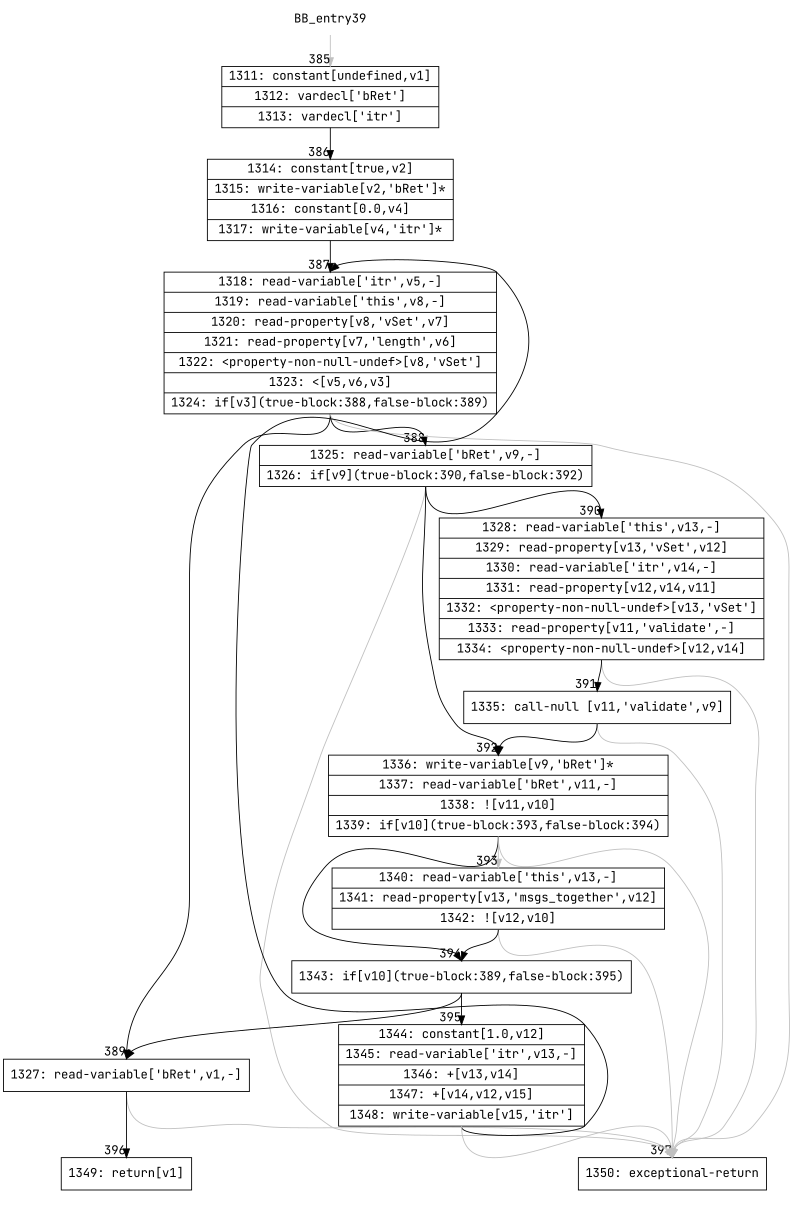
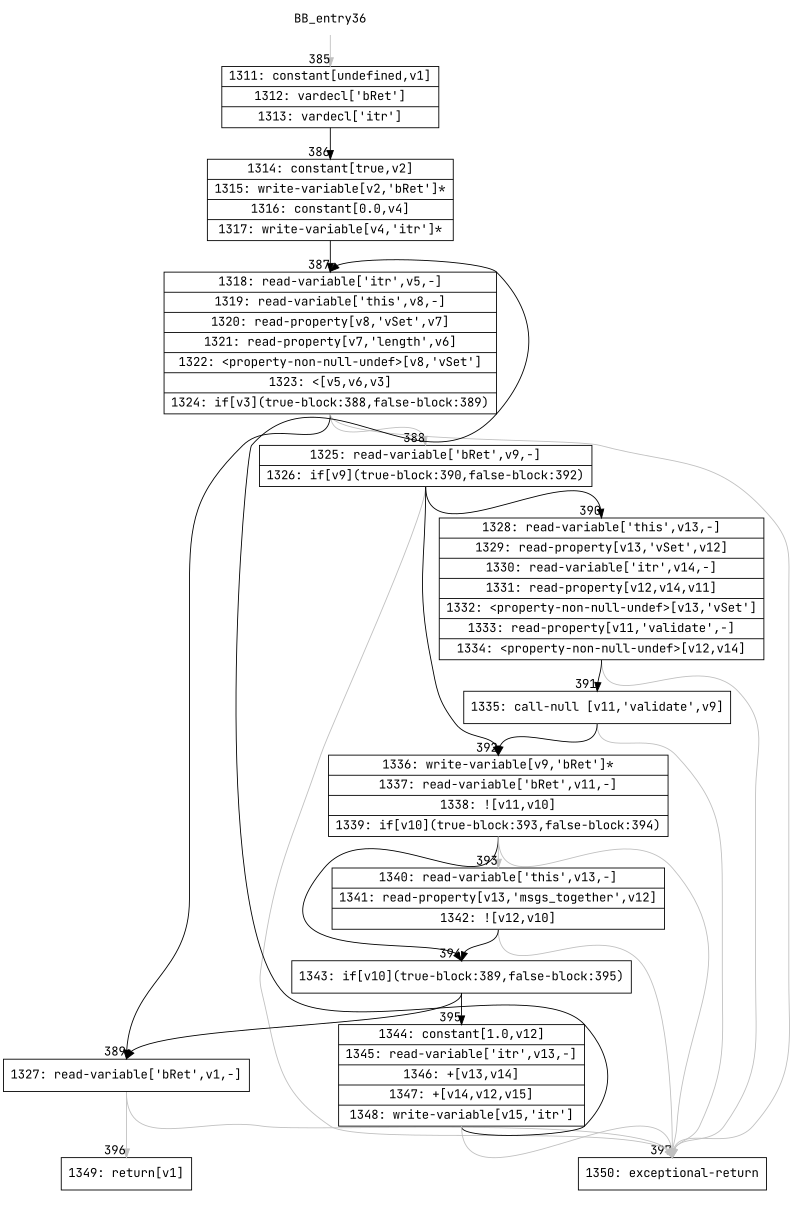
(330, 19) -> (330, 19)
(395, 428) -> (395, 428)
(126, 1120) -> (126, 1120)
